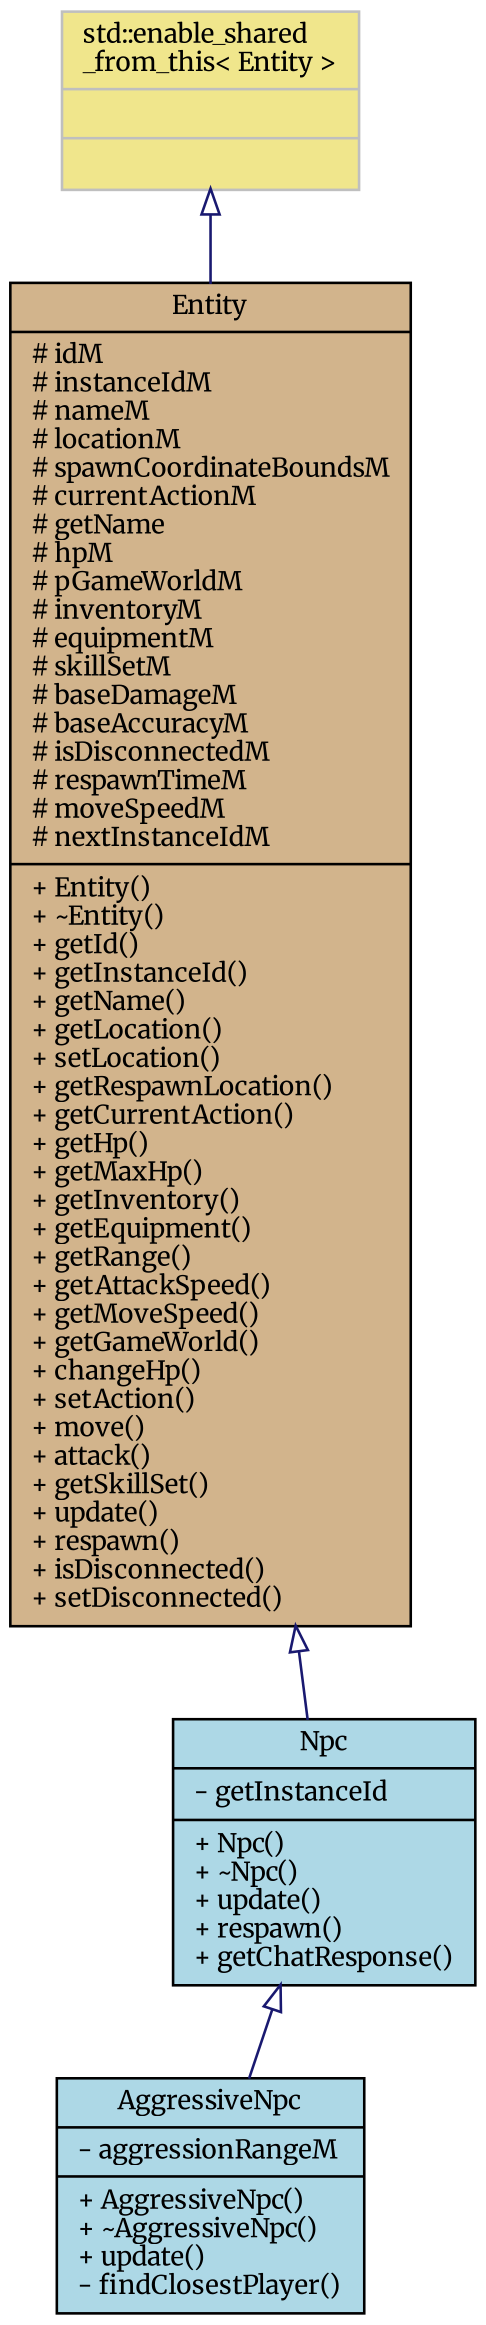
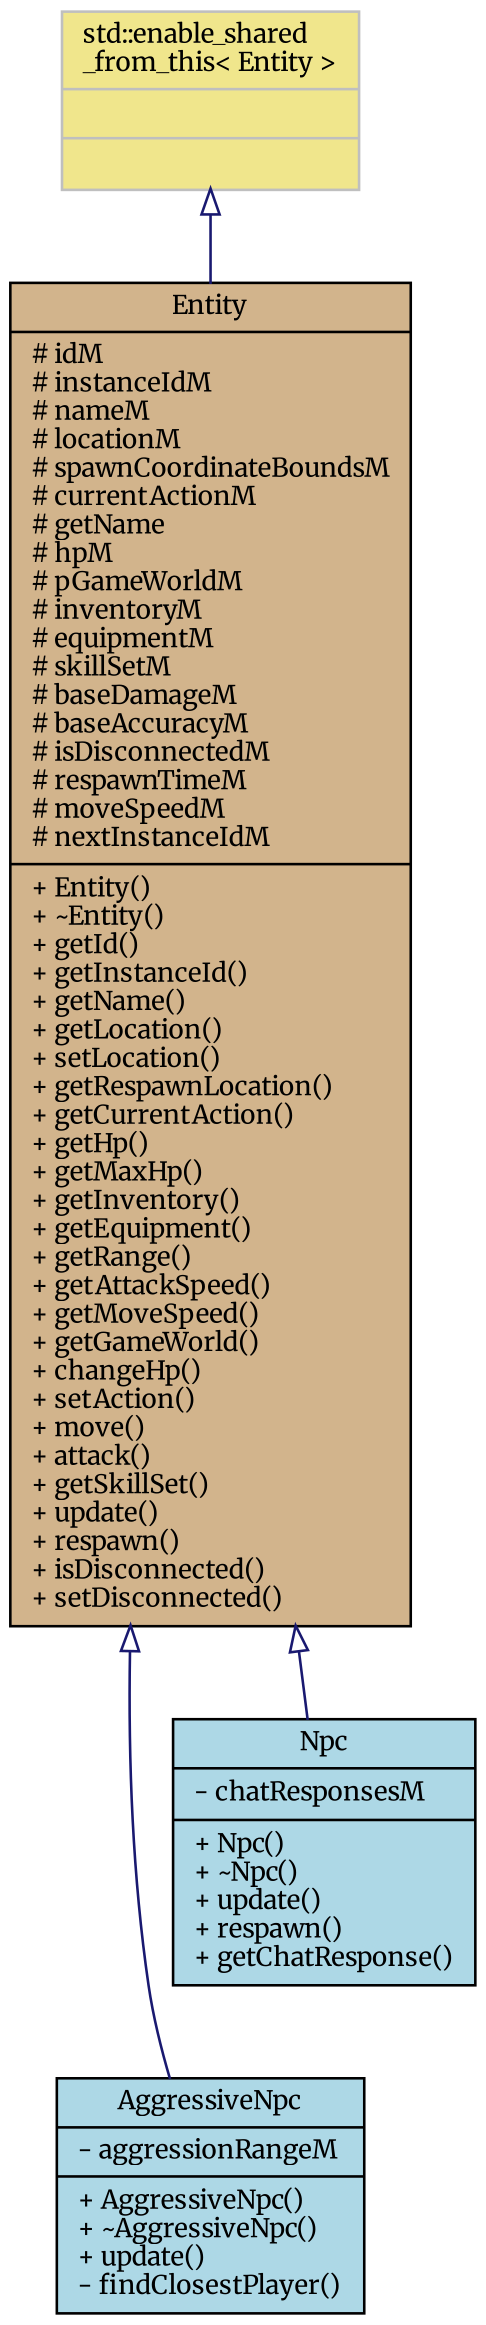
(292, 1793) -> (310, 1793)
(261, 2044) -> (136, 1867)
